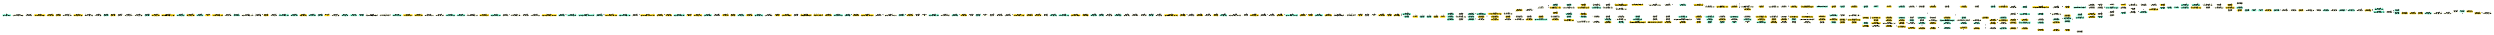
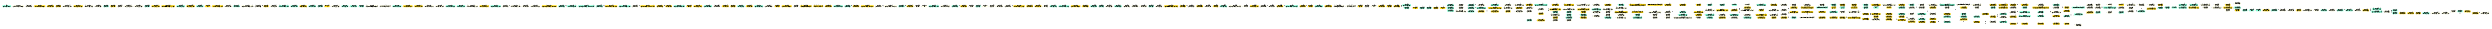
(2067, 18) -> none
(1495, 20) -> (1495, 5)
